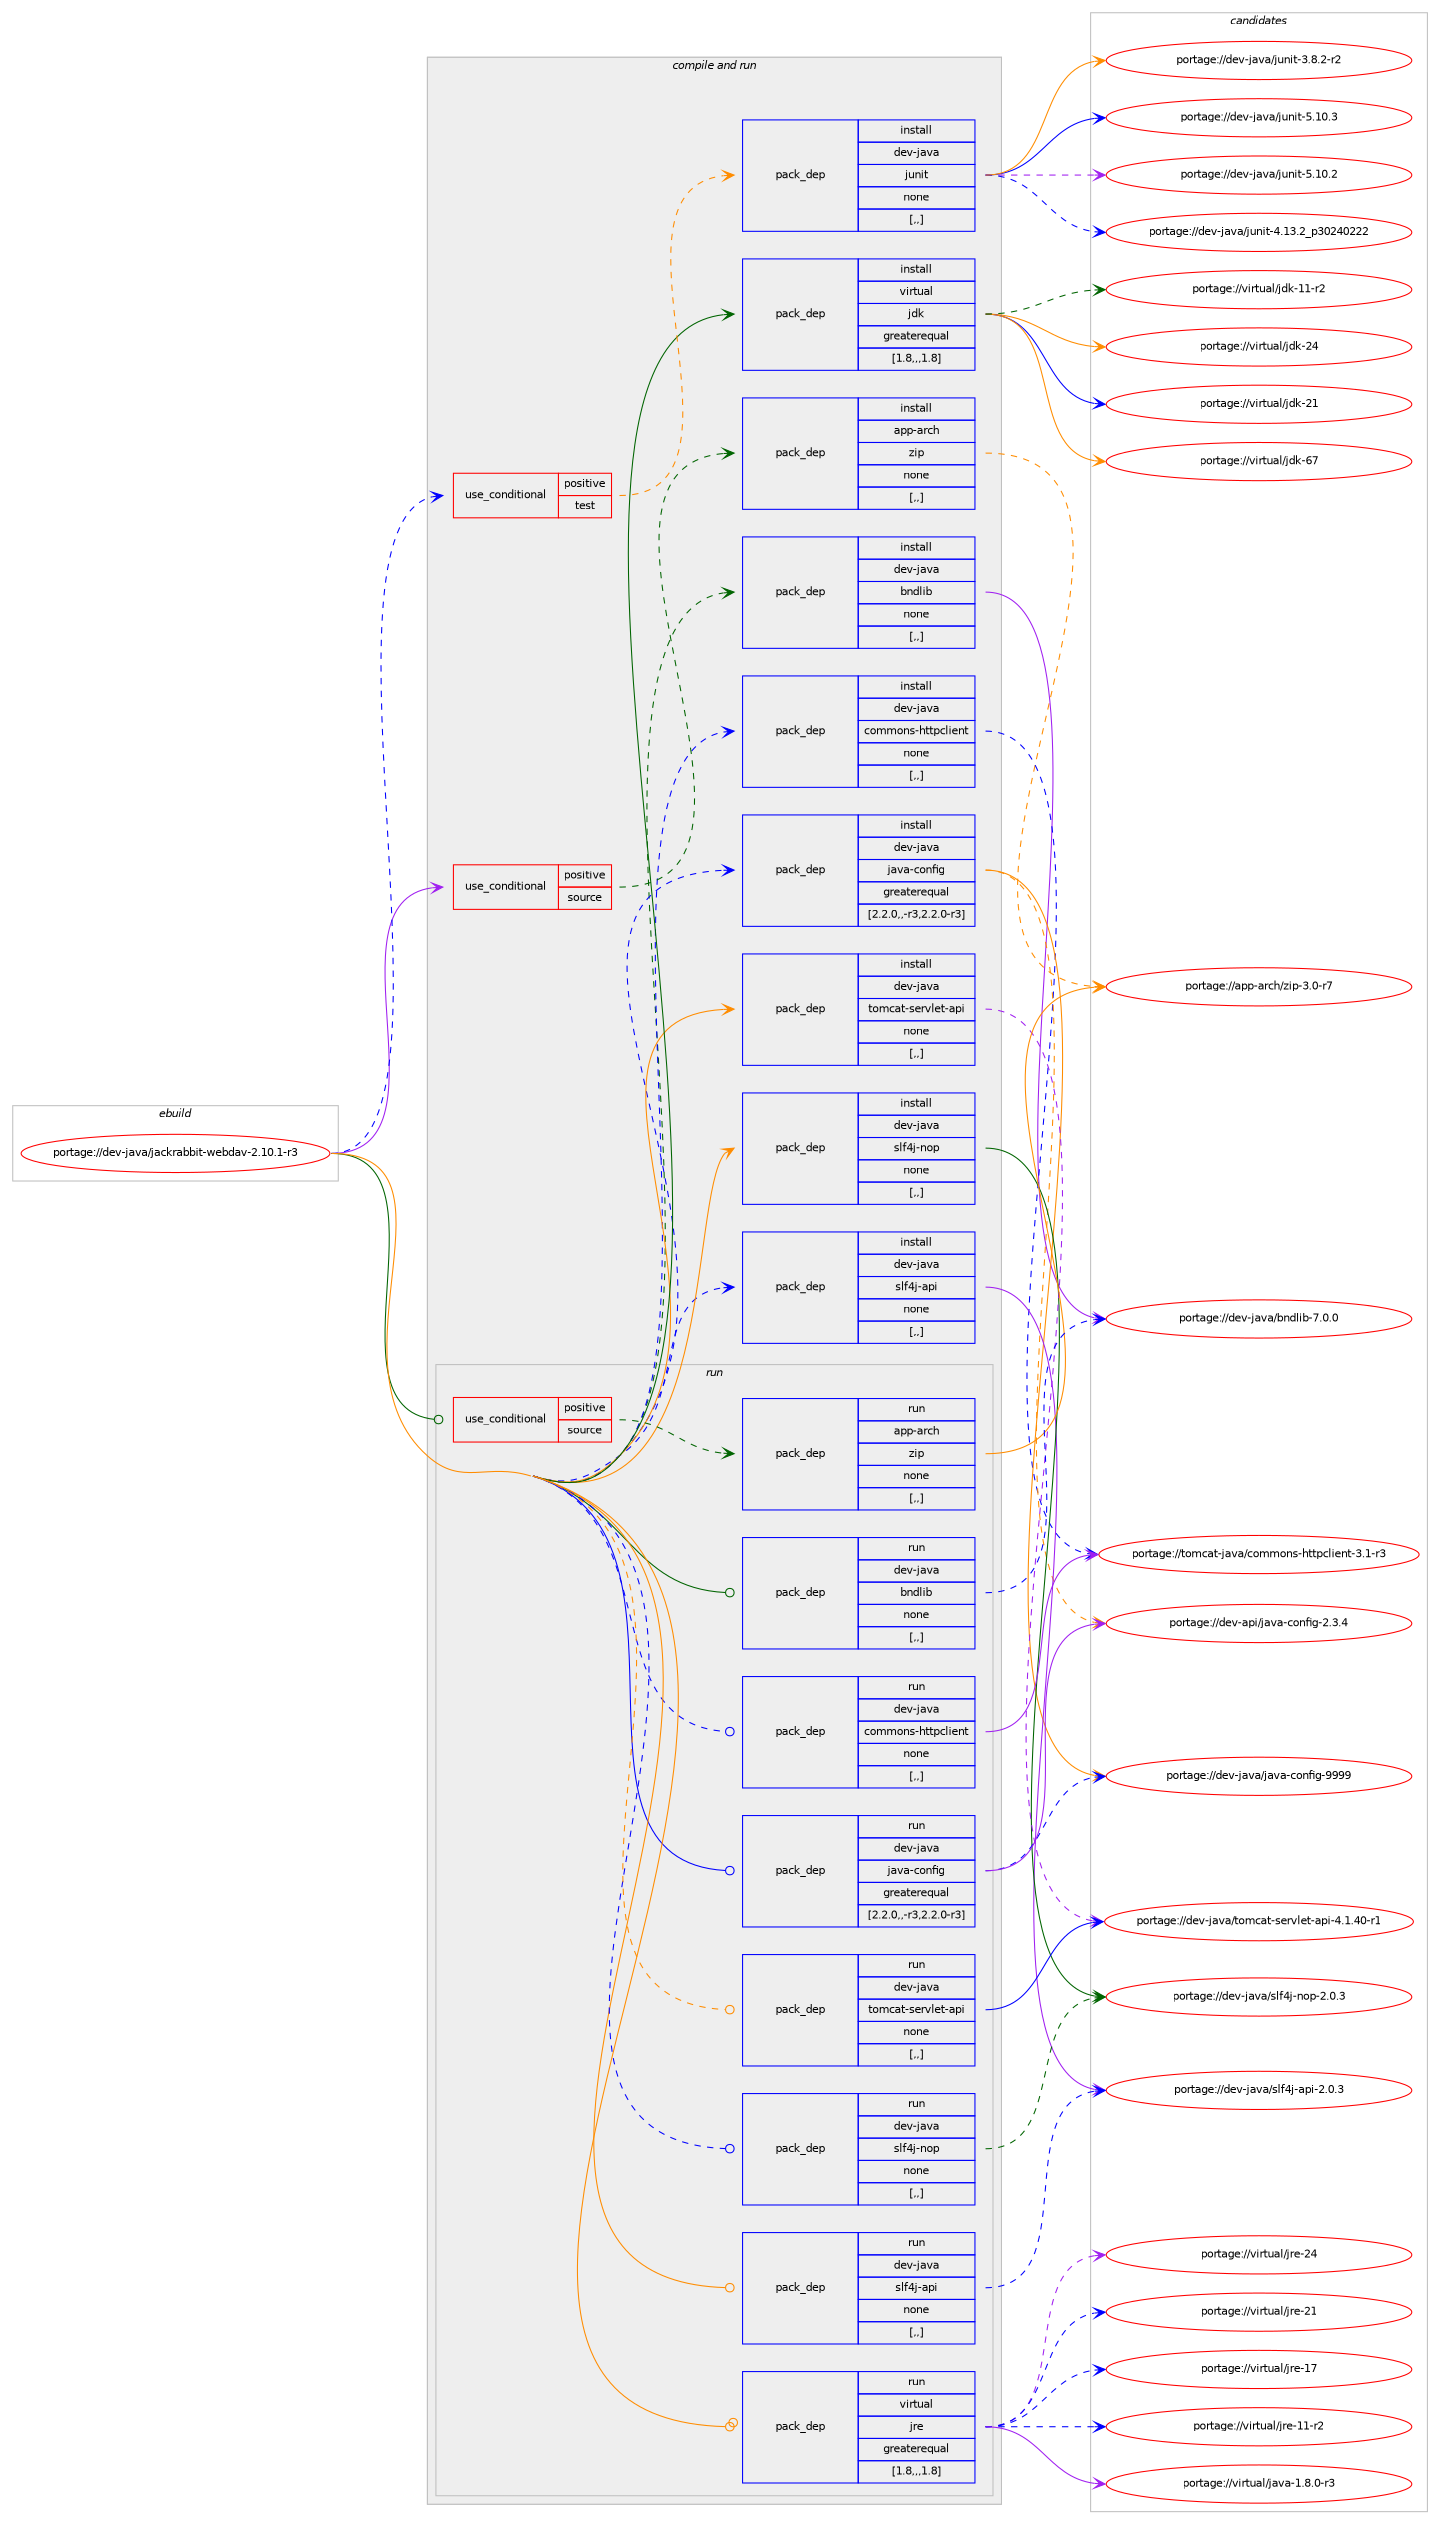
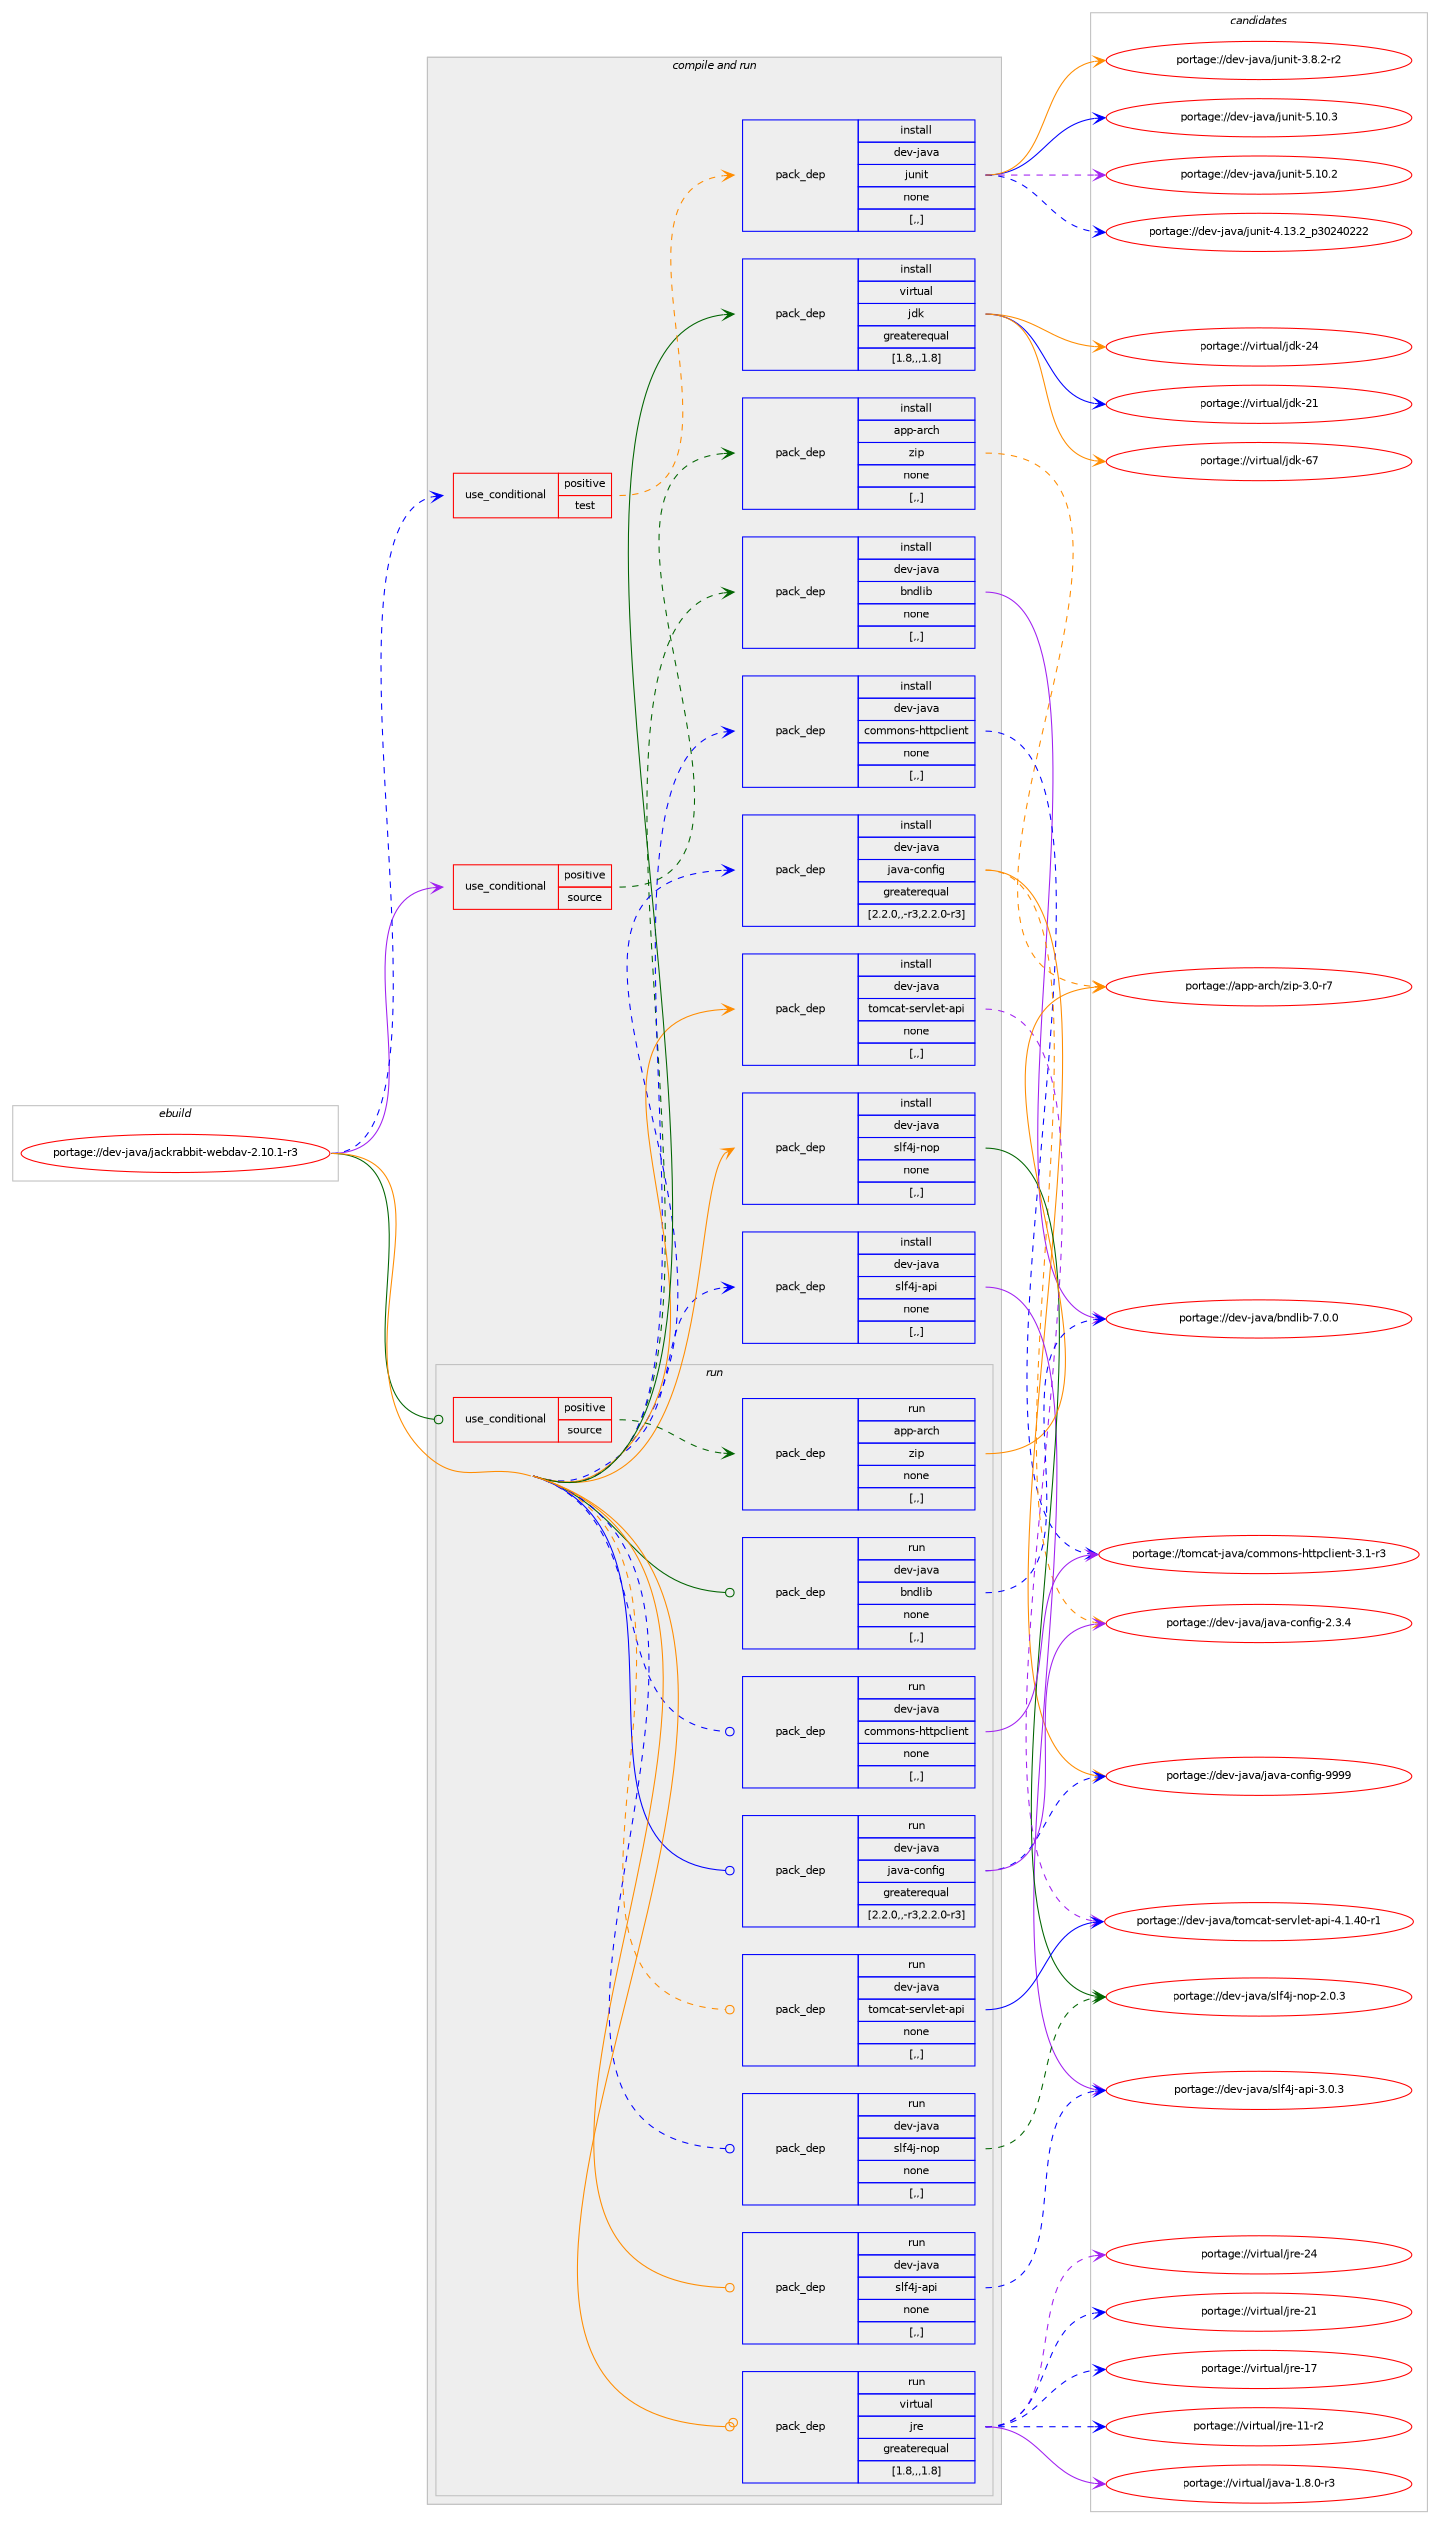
(1259, 290) -> none
(1259, 1624) -> (1259, 1624)
(1259, 2090) -> (1259, 2090)
